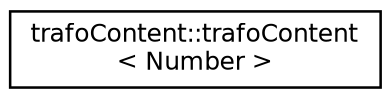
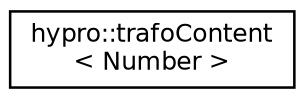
(195, 49) -> (152, 49)
